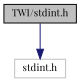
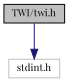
(40, 14) -> (34, 14)
